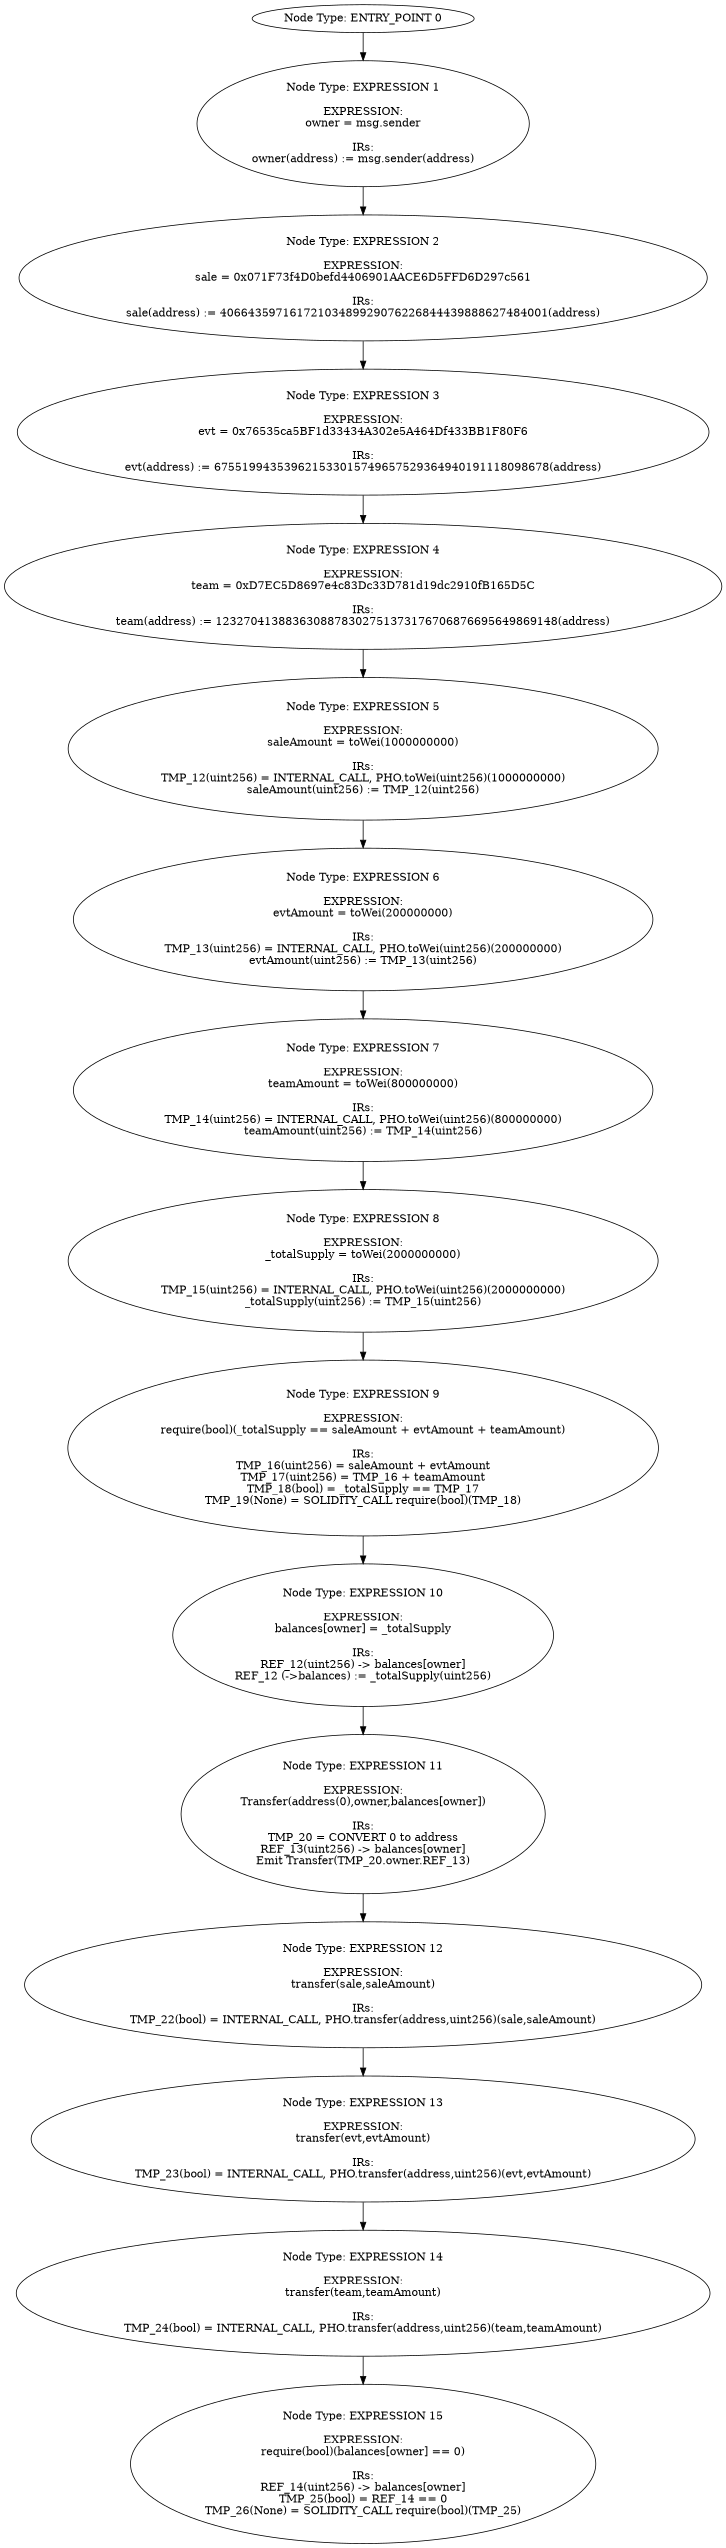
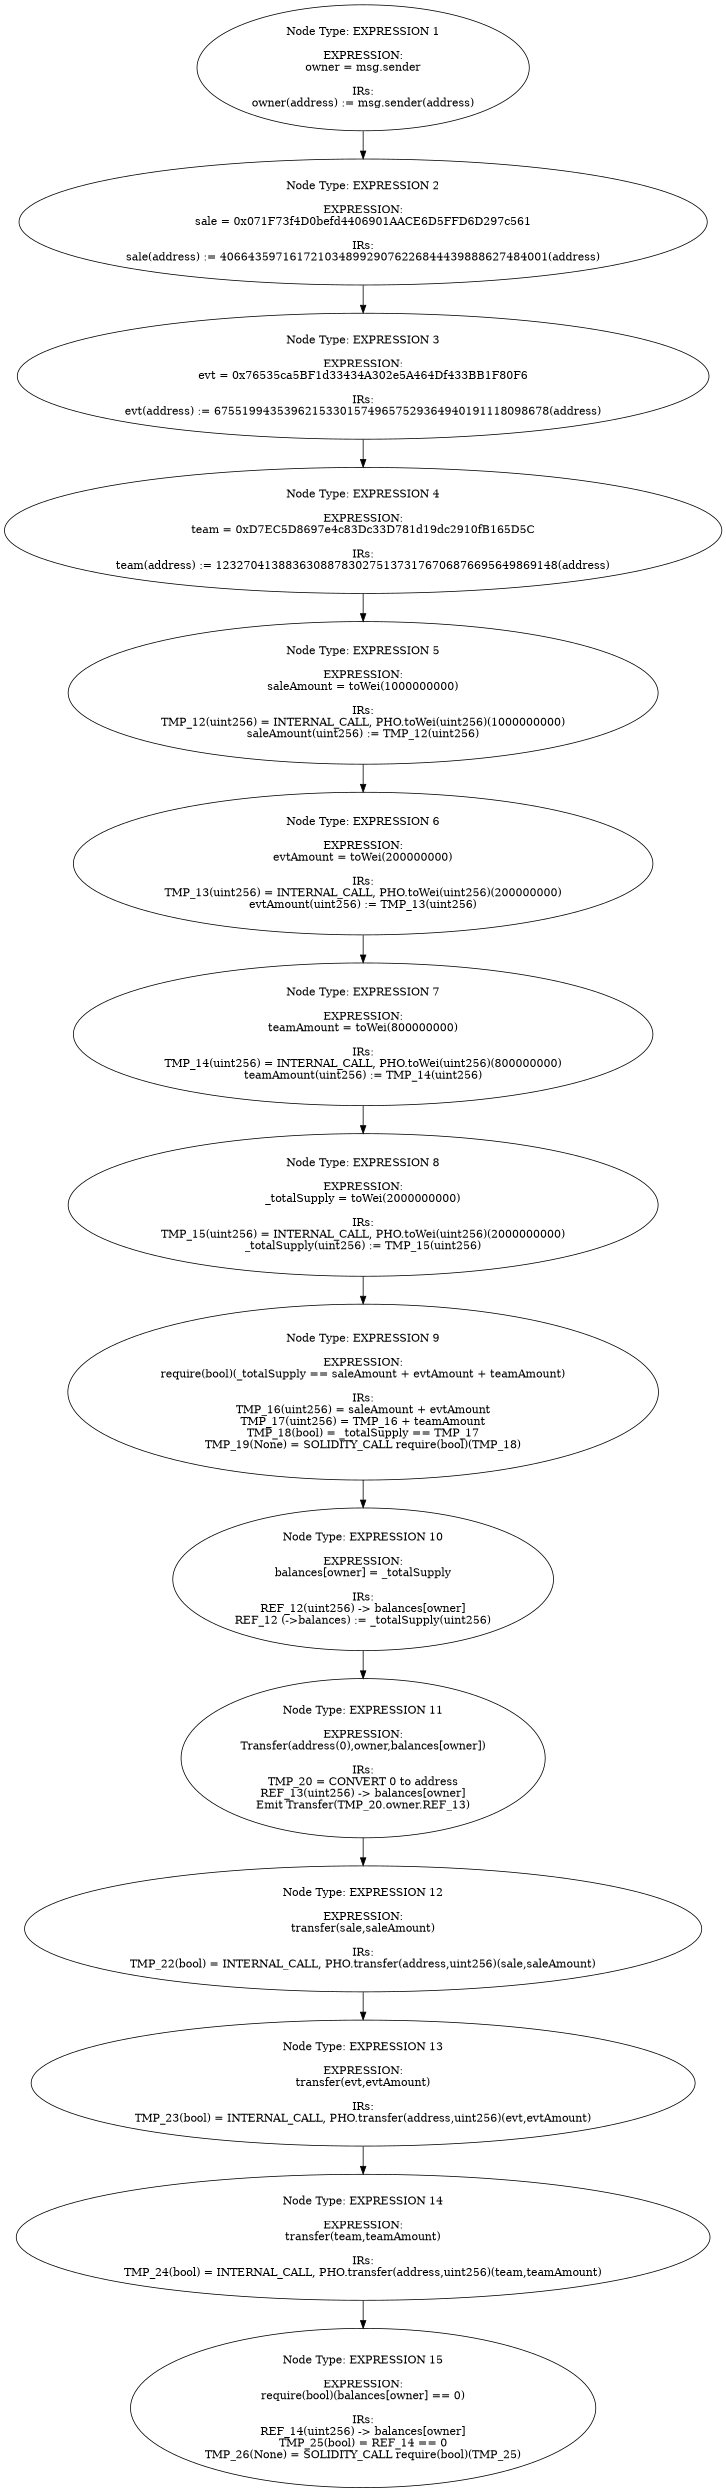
(363, 19) -> none
